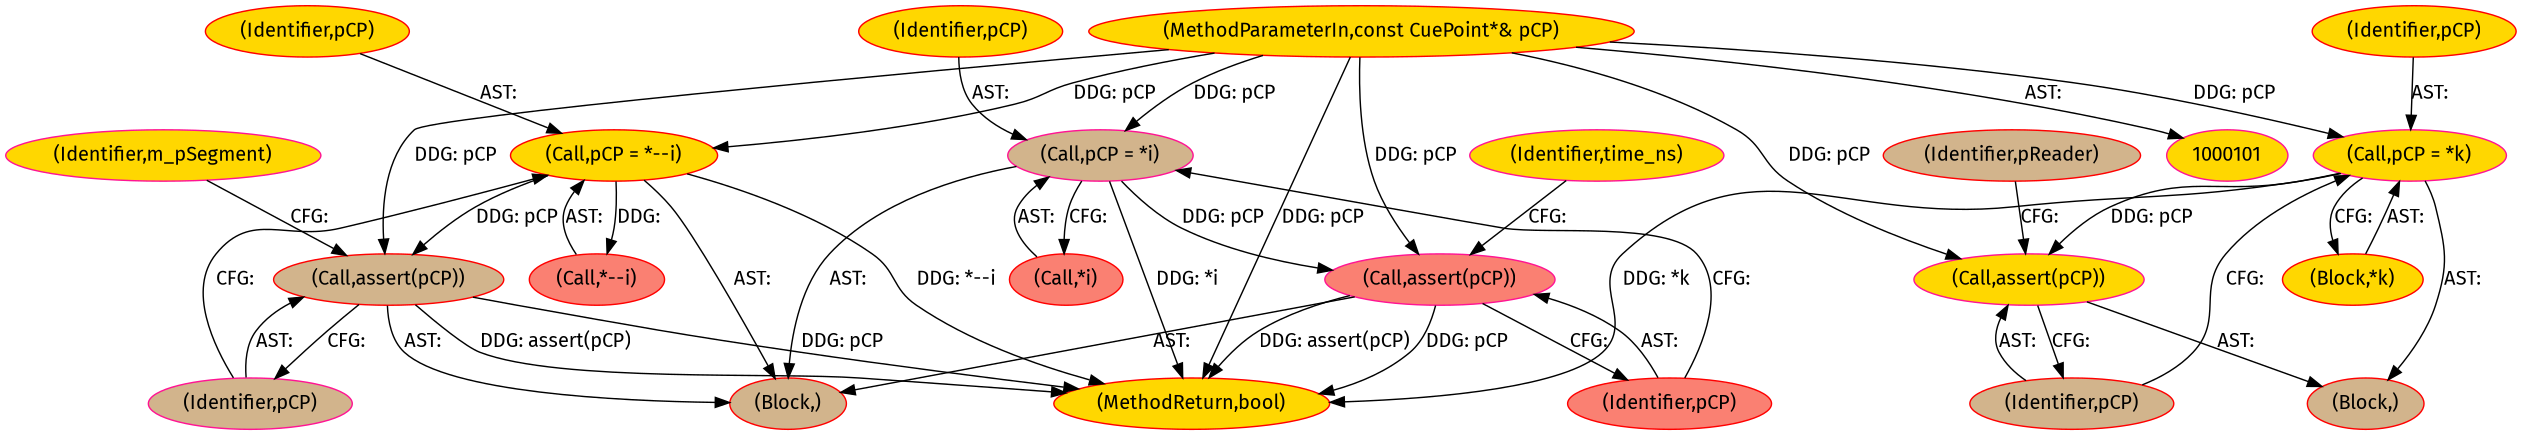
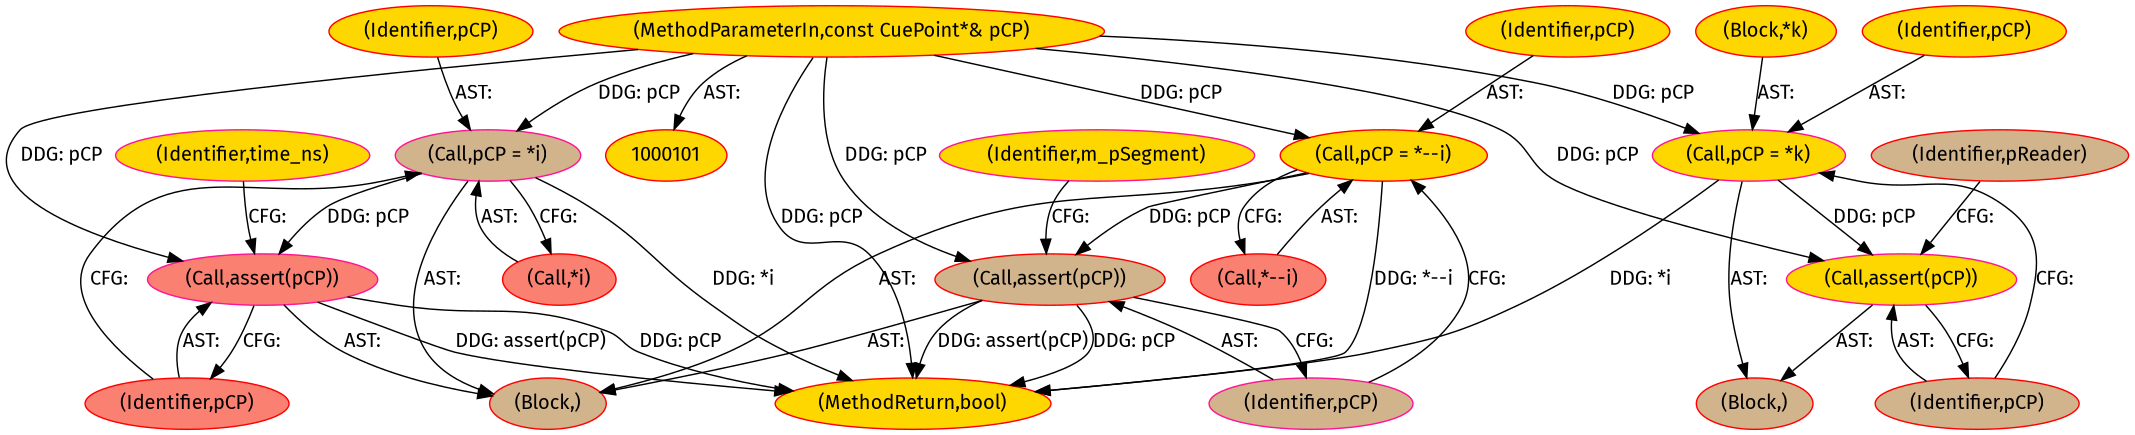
(2227, 155) -> (666, 155)
(2336, 204) -> none
(641, 218) -> (1266, 218)
(1657, 280) -> (1640, 280)
